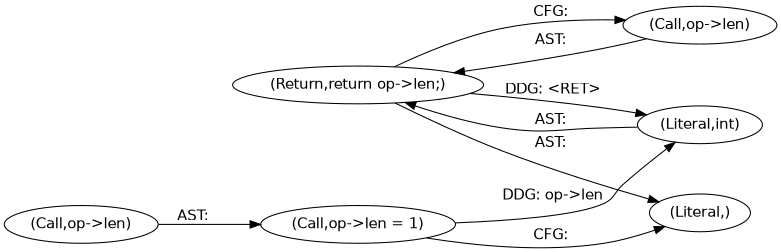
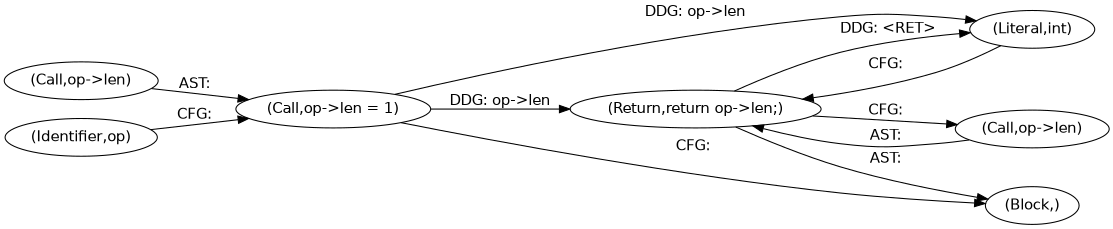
none -> (495, 109)
(553, 120) -> (888, 64)
none -> (81, 137)
(700, 213) -> (1032, 206)
